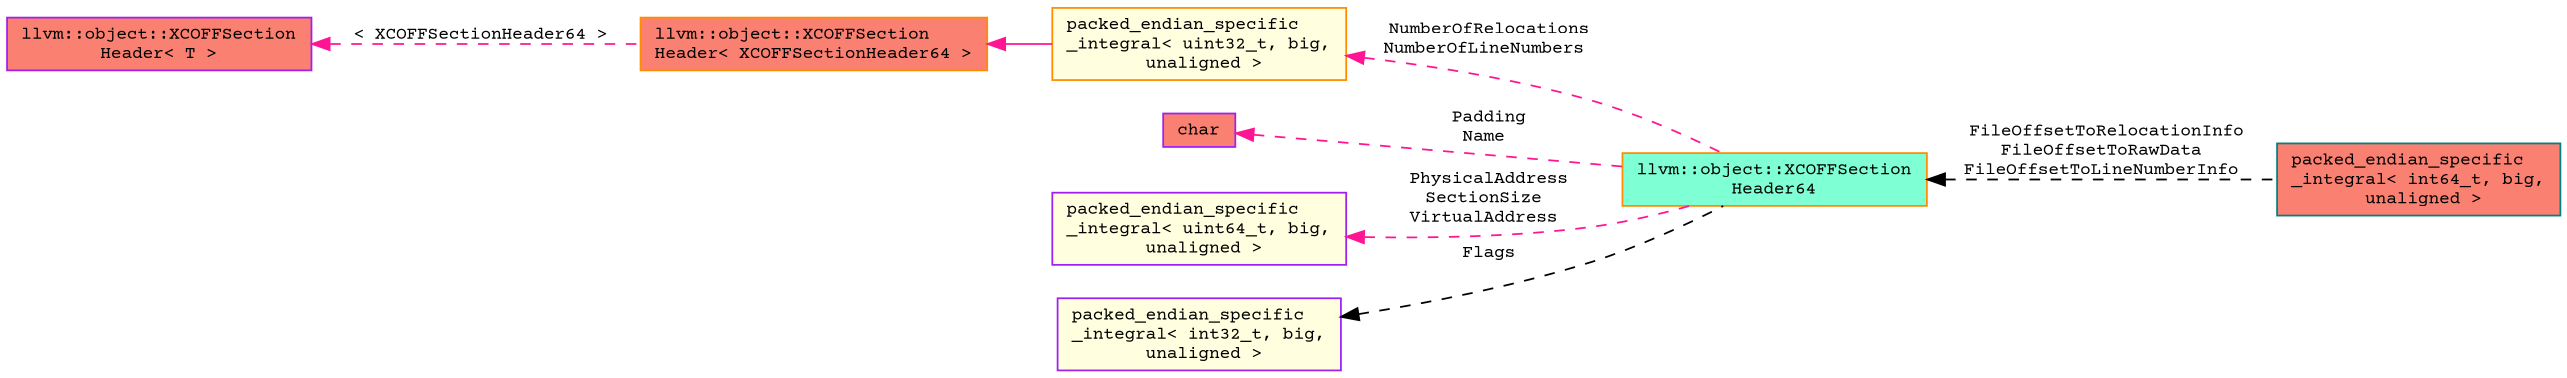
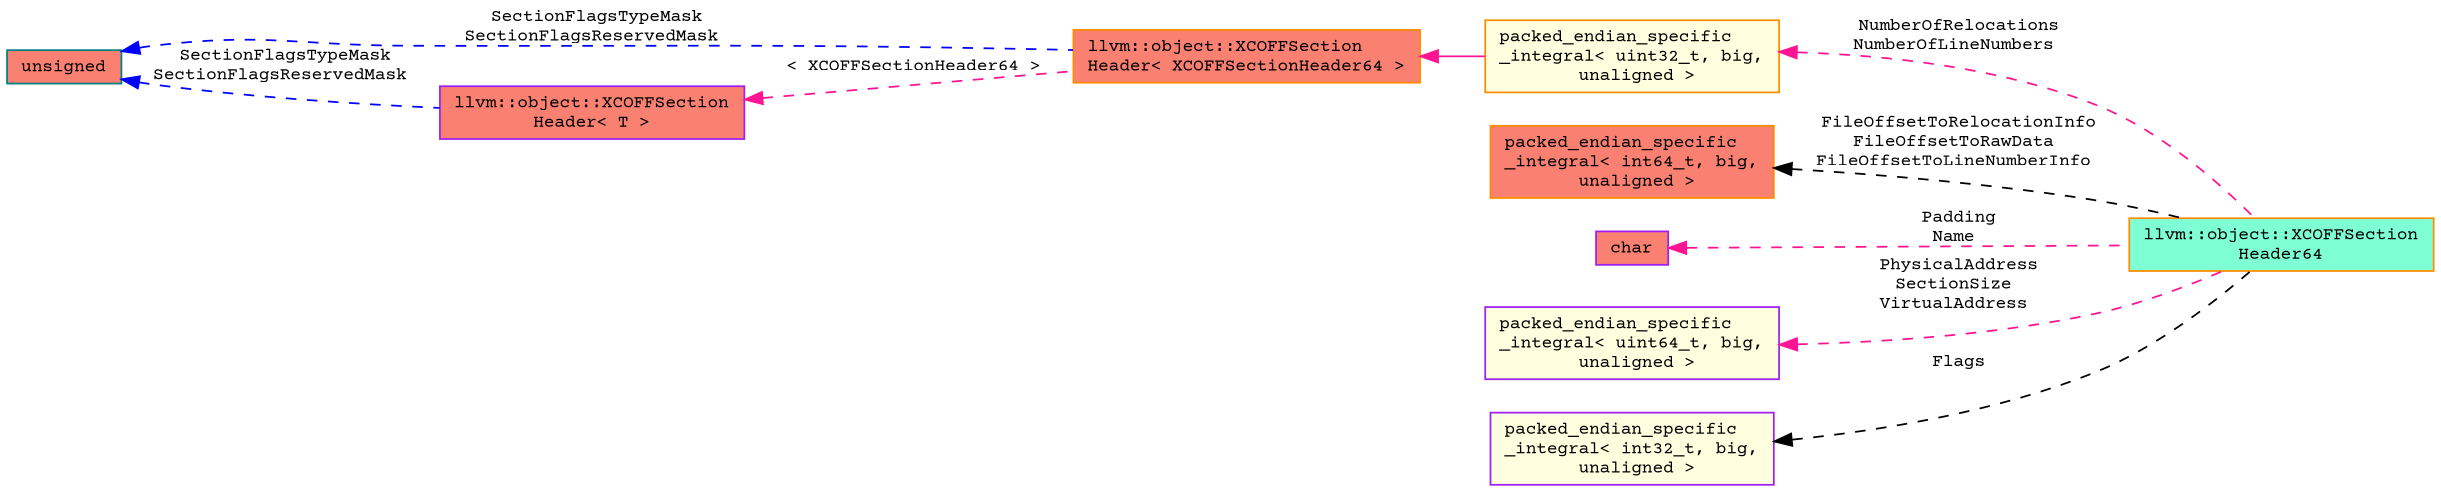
none -> (64, 67)
(2111, 179) -> (1988, 186)
(2419, 179) -> (1632, 162)
